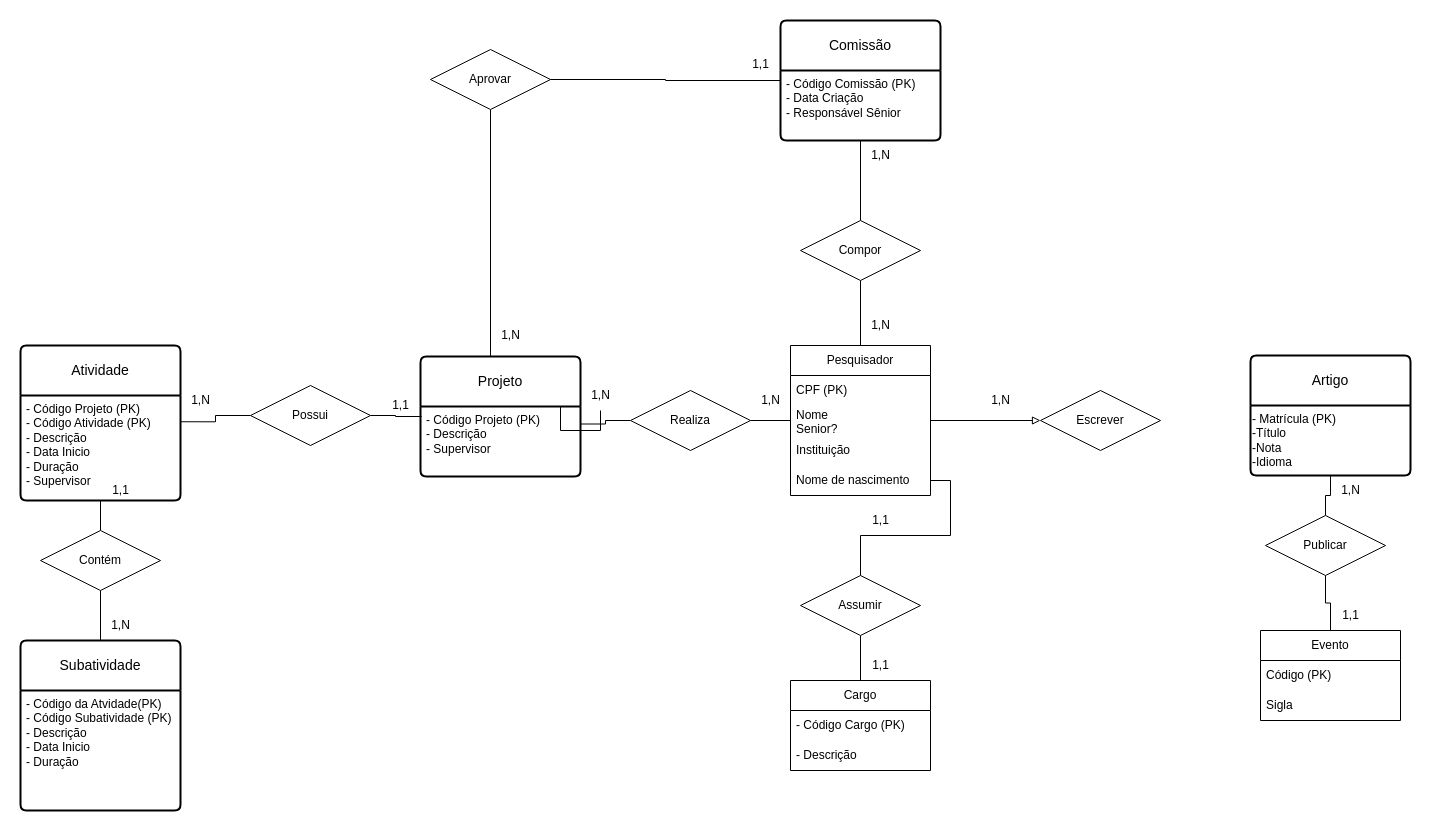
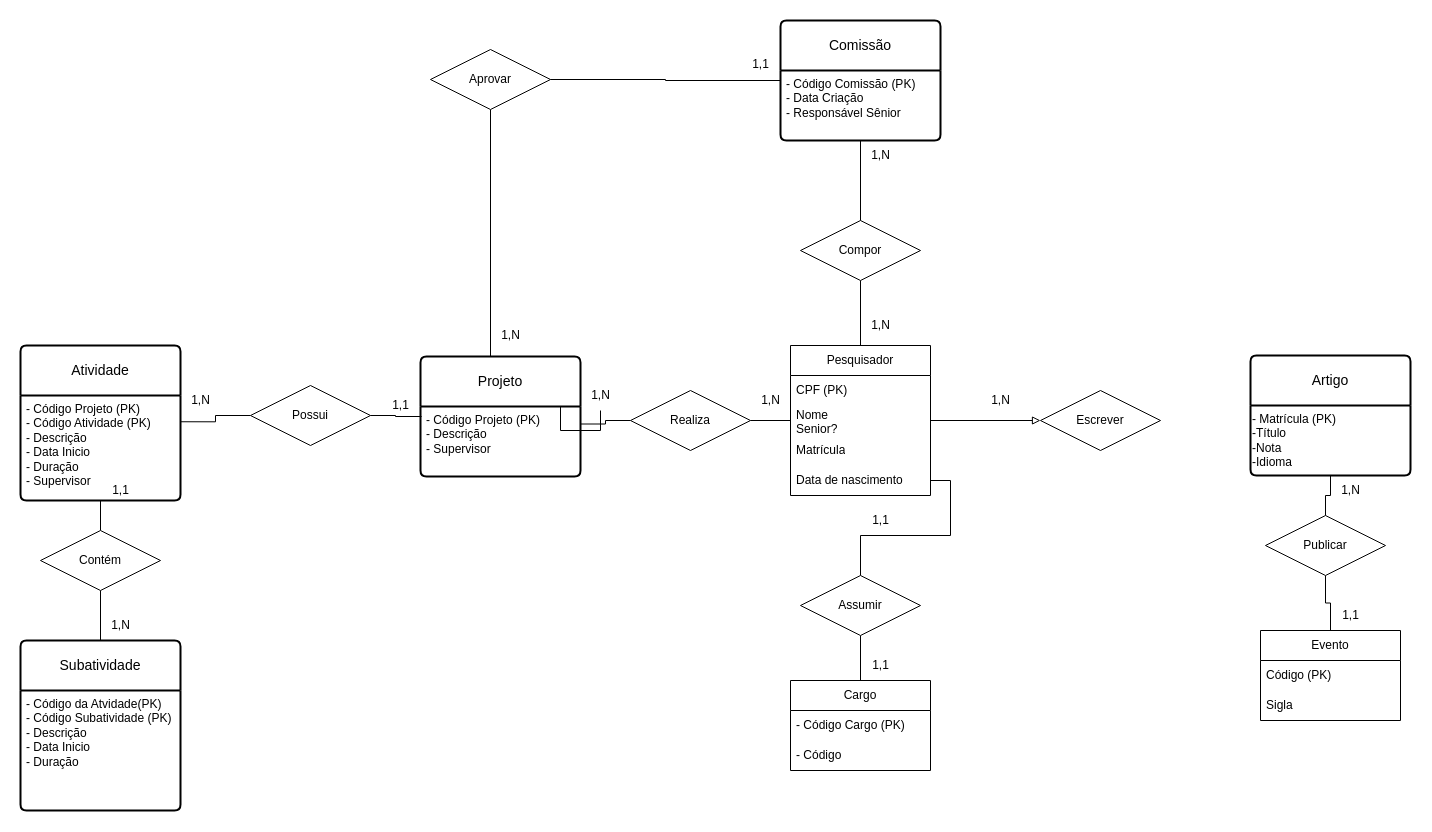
(830, 451) -> (825, 451)
(852, 481) -> (852, 481)
(830, 756) -> (820, 756)
